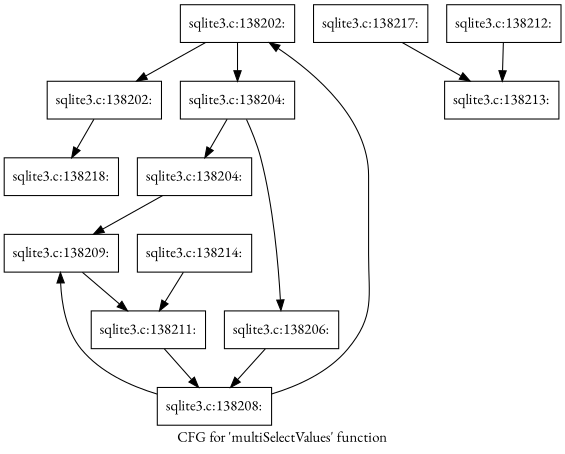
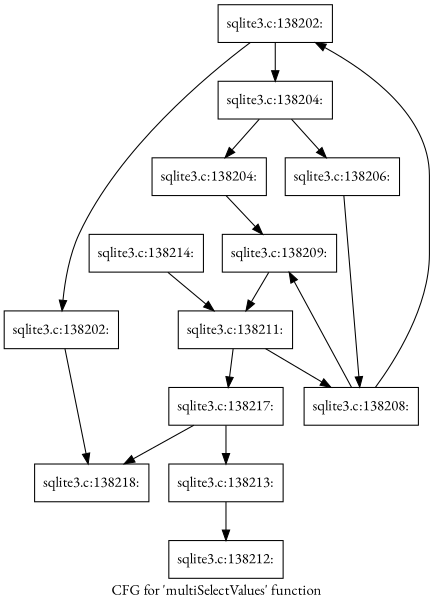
(503, 57) -> (226, 516)
none -> (231, 363)
none -> (164, 442)
